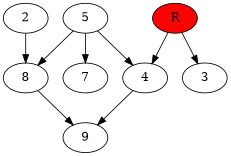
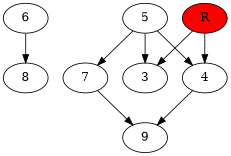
(26, 18) -> (26, 18)
(59, 45) -> (145, 44)
(52, 105) -> (112, 105)
